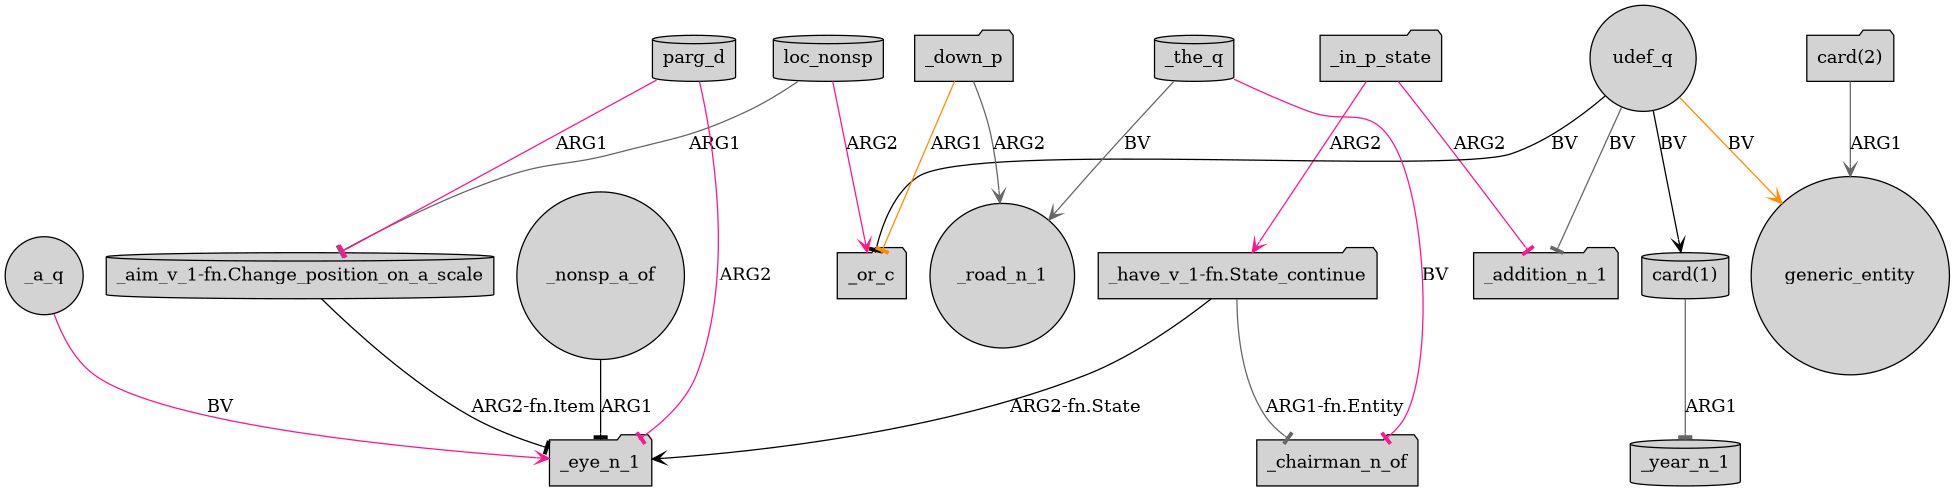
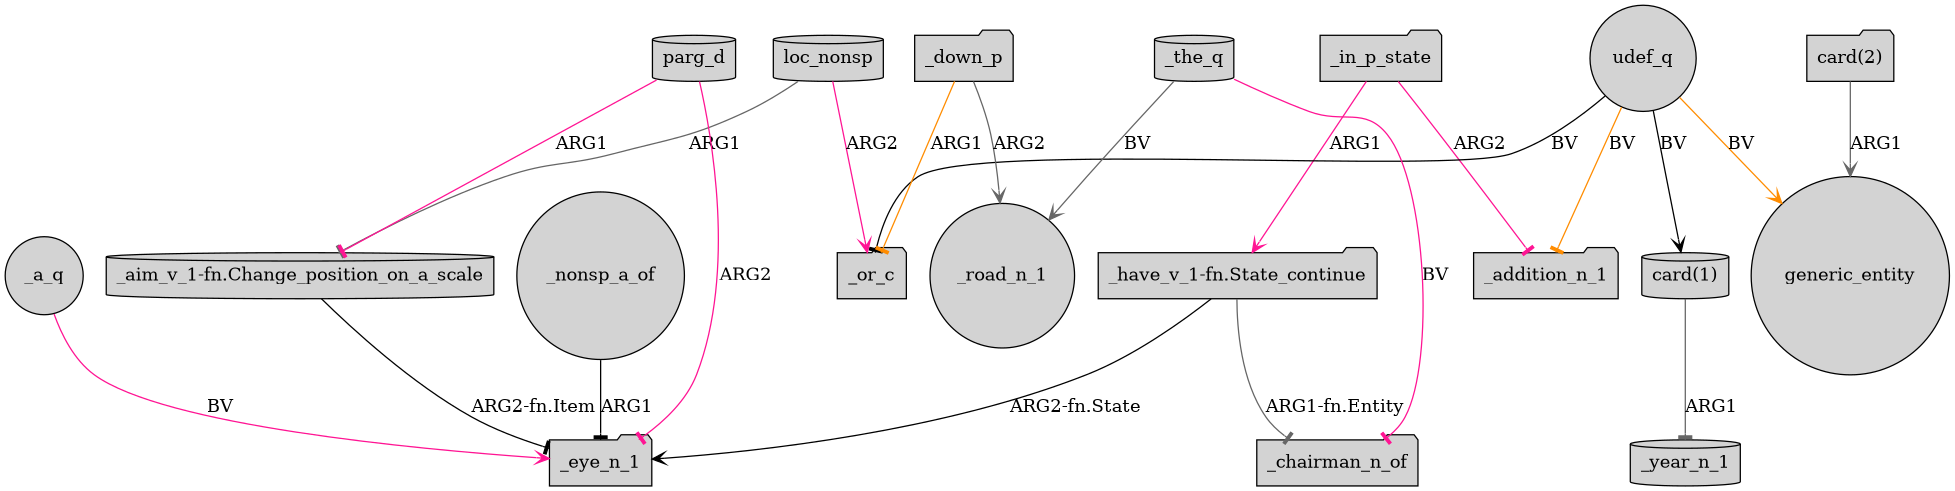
(1356, 144) -> (1356, 144)
(1590, 177) -> (1590, 177)
